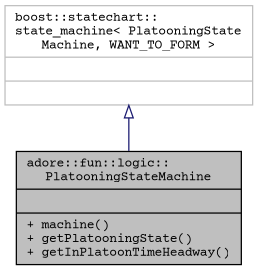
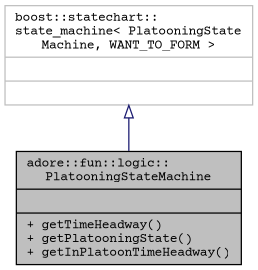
(69, 224) -> (95, 224)
